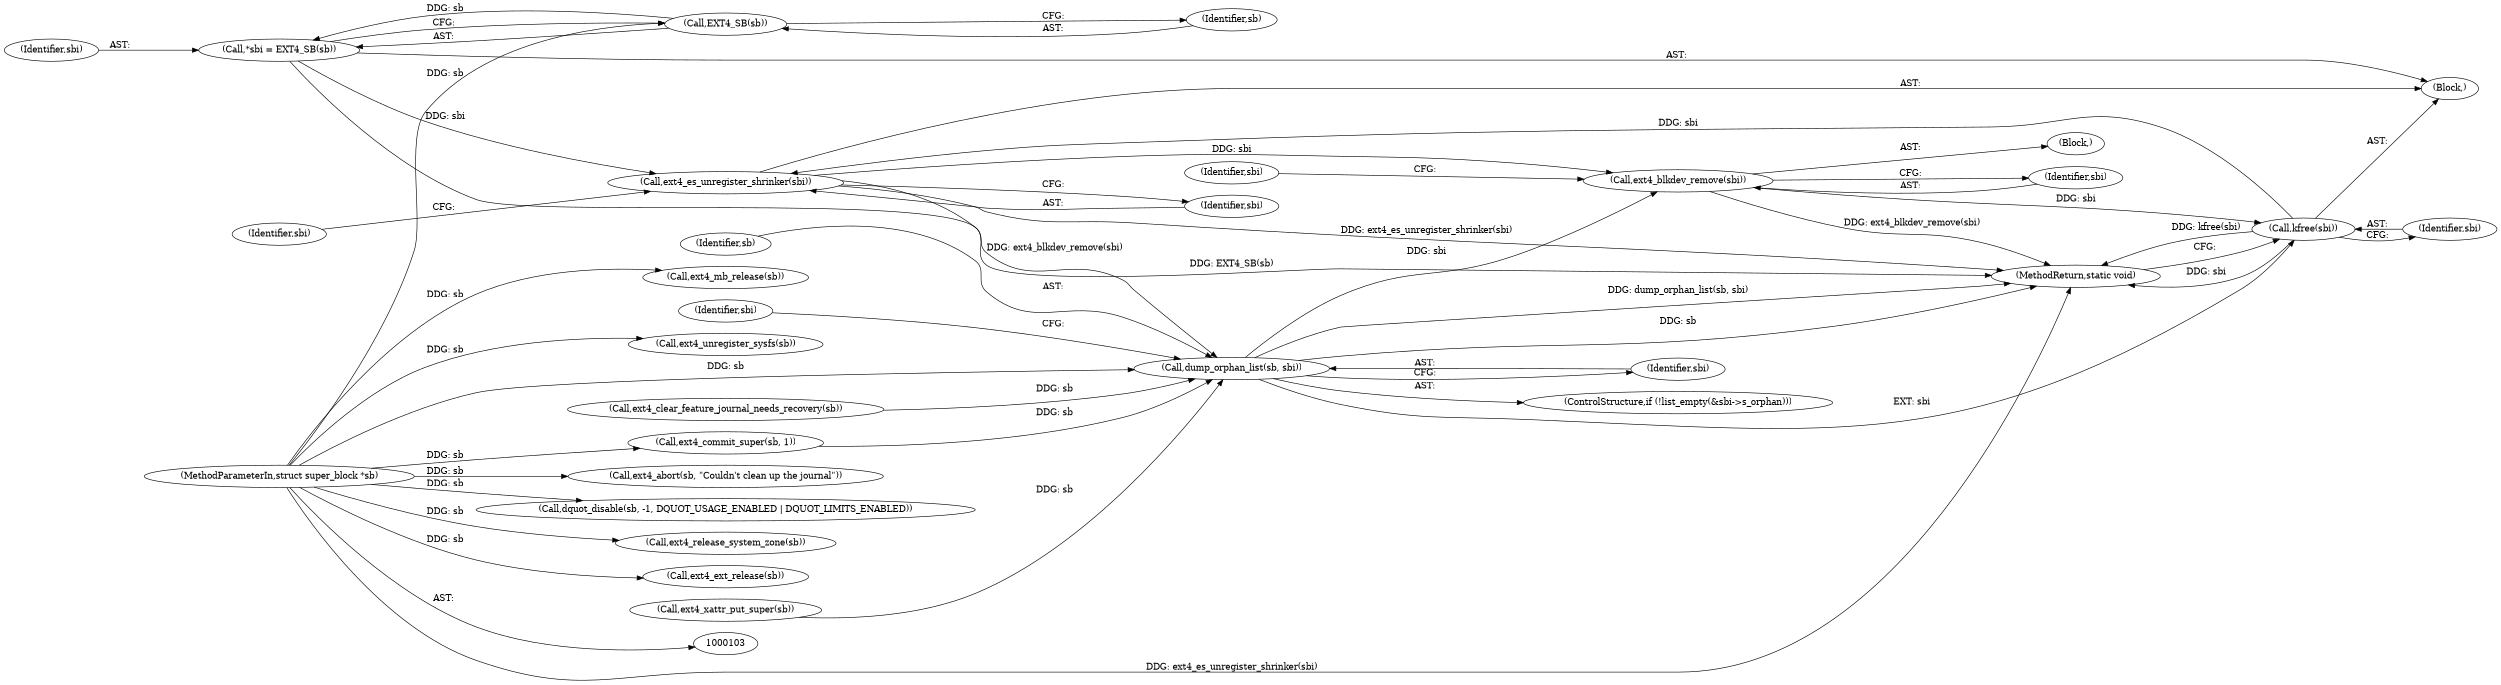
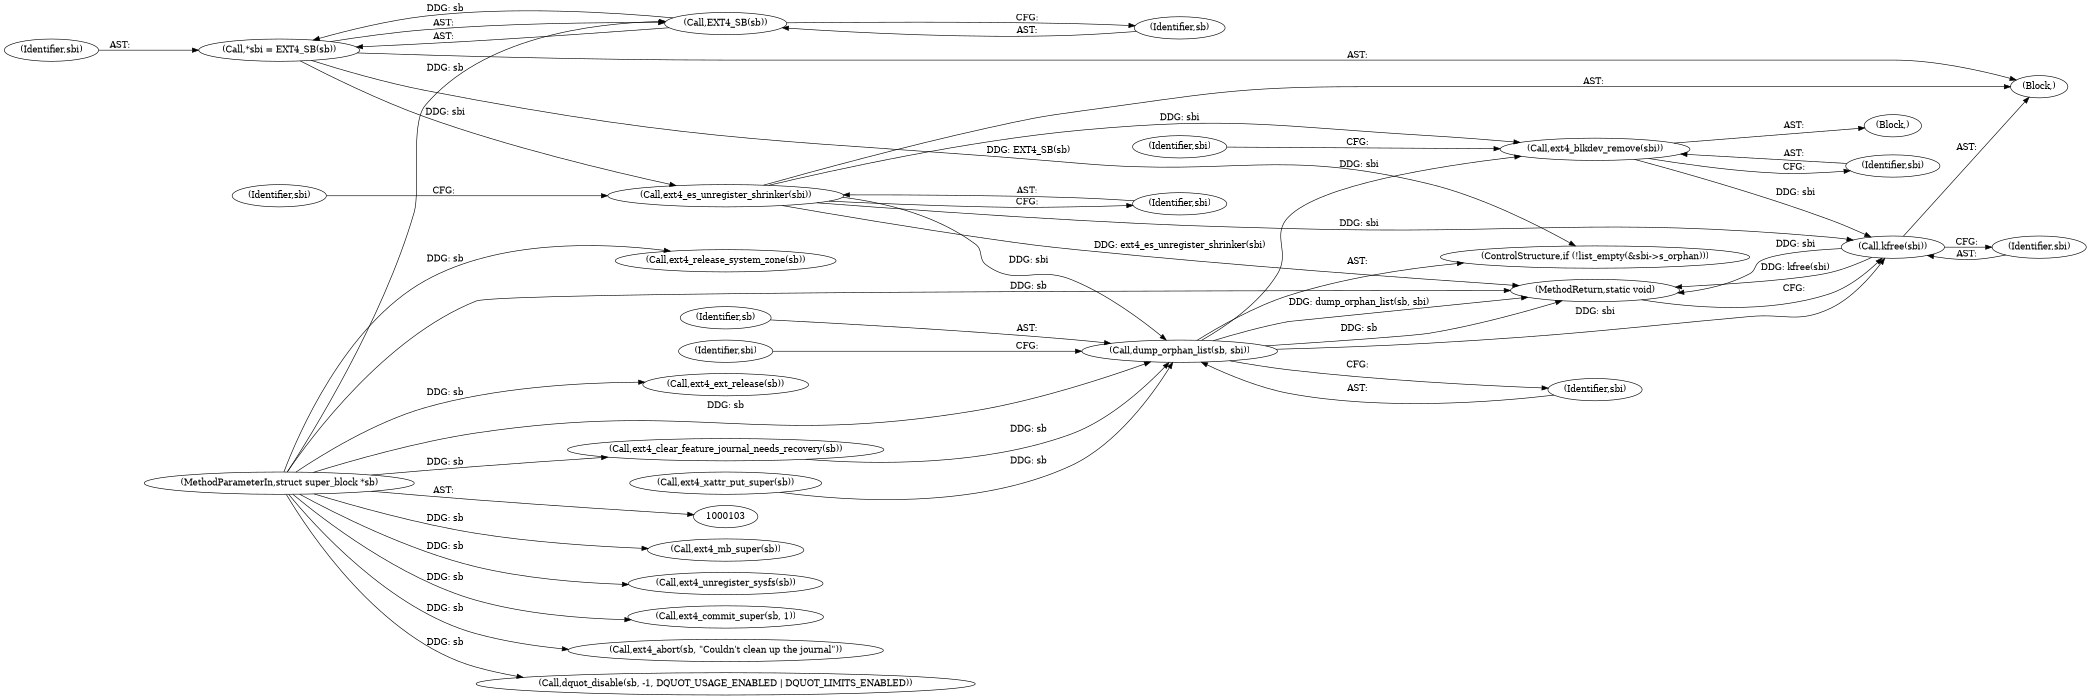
(445, 23) -> (445, 23)
(1560, 131) -> (1332, 229)
(1877, 233) -> none
(1055, 248) -> (1029, 260)
(726, 277) -> (726, 550)
(1097, 277) -> (912, 151)
(1912, 402) -> (1595, 312)
(1017, 436) -> none
none -> (486, 466)
(1232, 667) -> (1029, 286)
